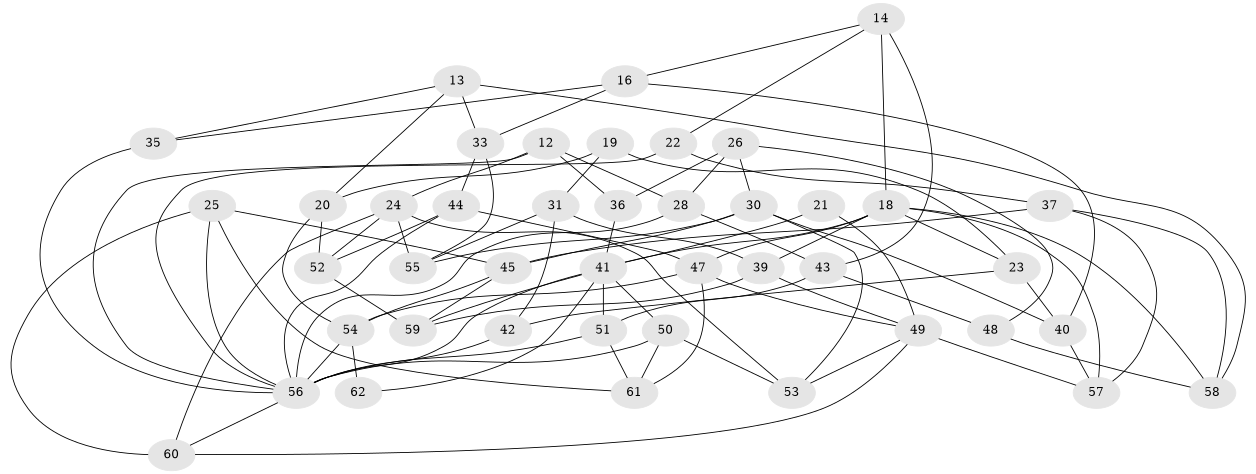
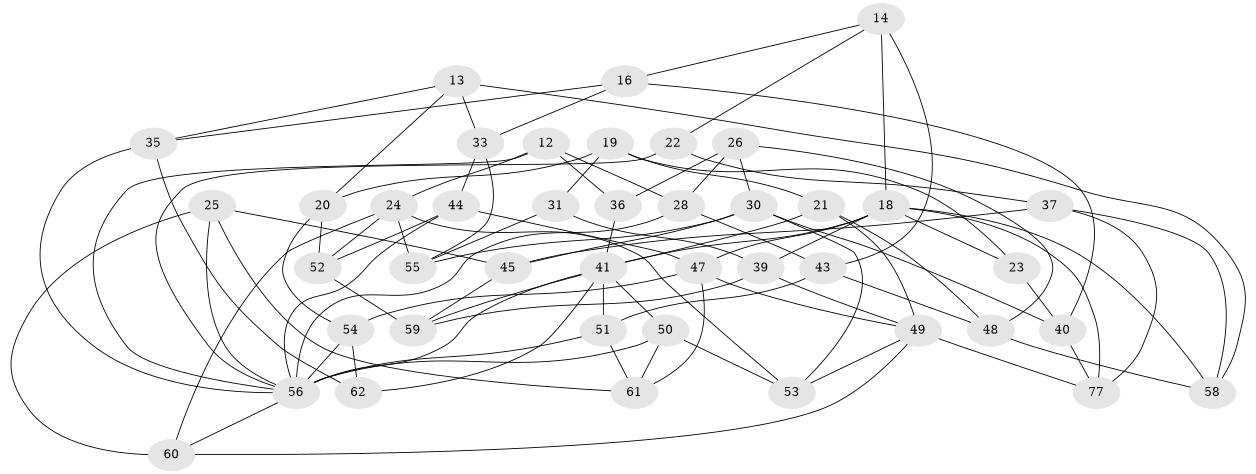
none -> (724, 177)
none -> (910, 258)
none -> (224, 292)
(432, 298) -> none
(508, 331) -> none
(1097, 393) -> (1097, 393)
